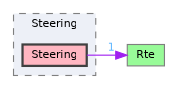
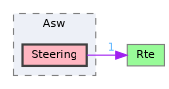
(55, 24) -> (55, 24)
